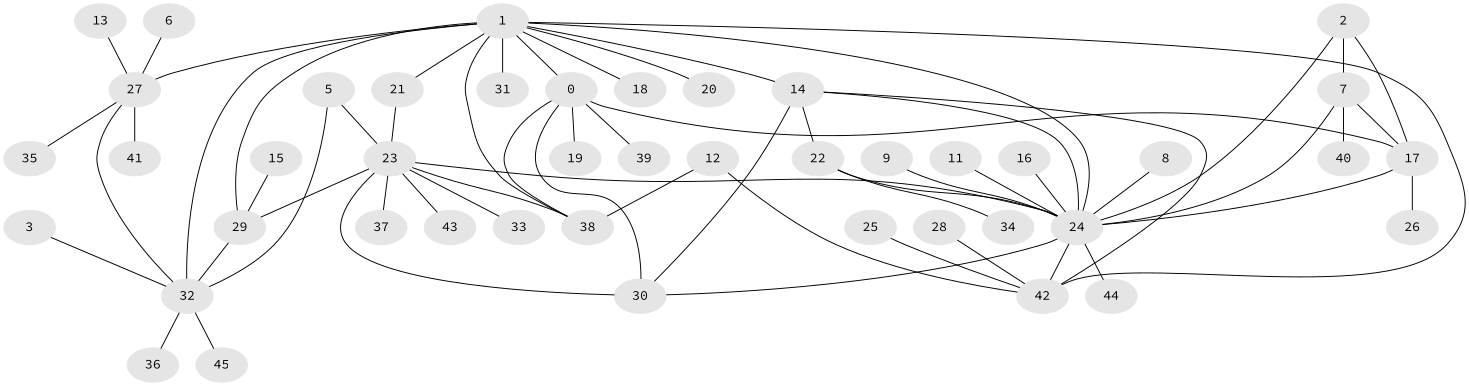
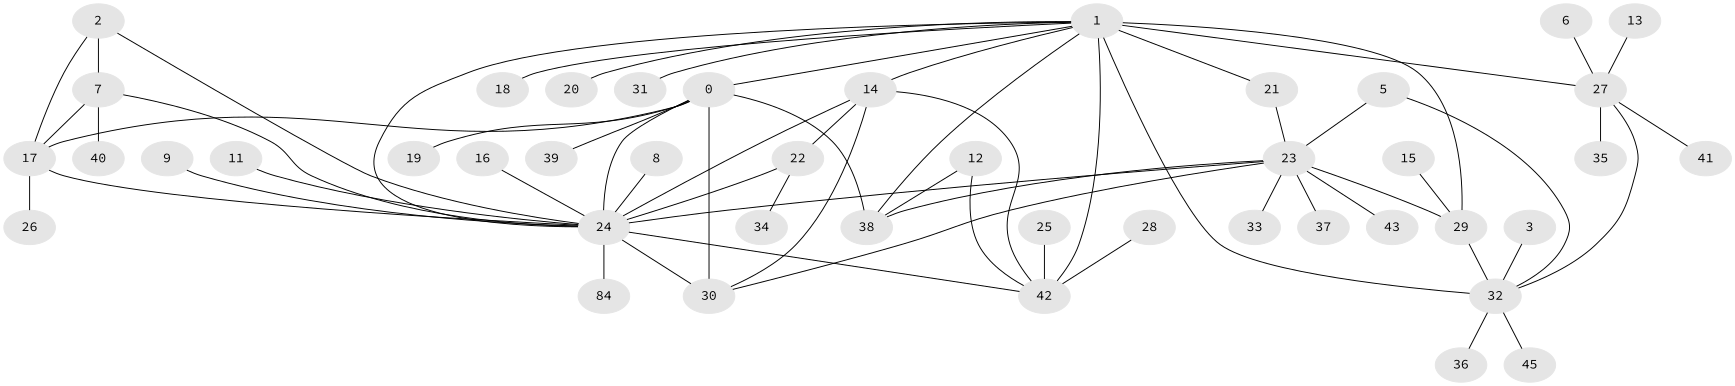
none -> (624, 139)
(1111, 296) -> (604, 296)
